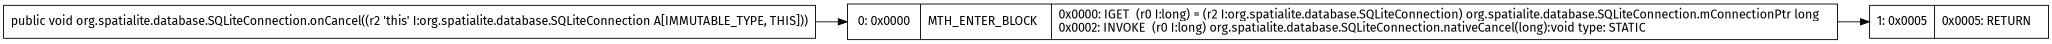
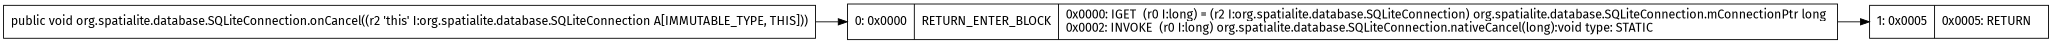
(983, 21) -> (986, 21)
